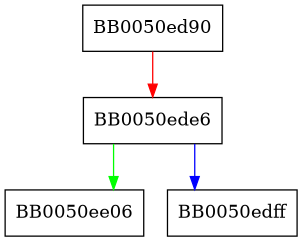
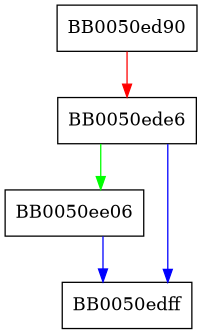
none -> (103, 253)
